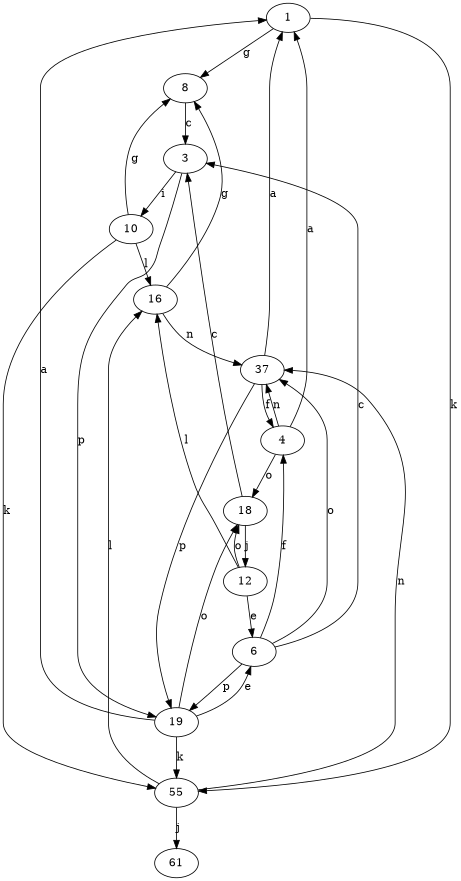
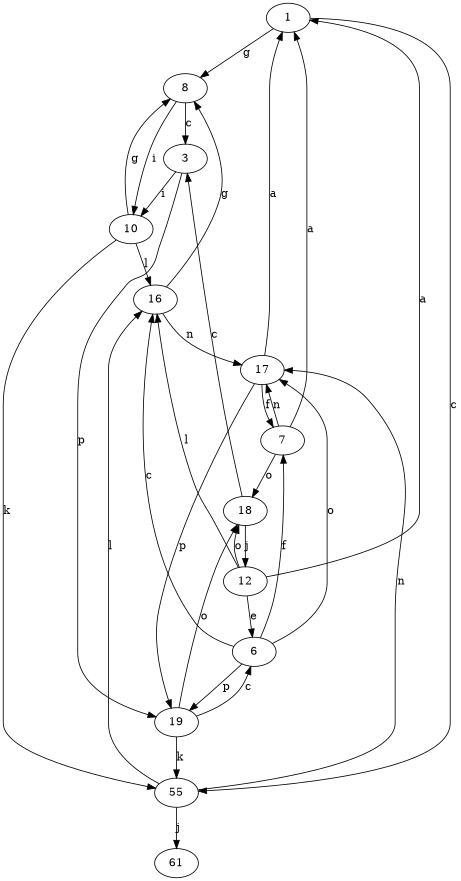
none -> (149, 151)
(40, 324) -> (419, 320)
(262, 370) -> (262, 370)
(358, 380) -> (149, 500)
(454, 405) -> (454, 405)
(283, 440) -> (283, 440)
(248, 687) -> (248, 687)
